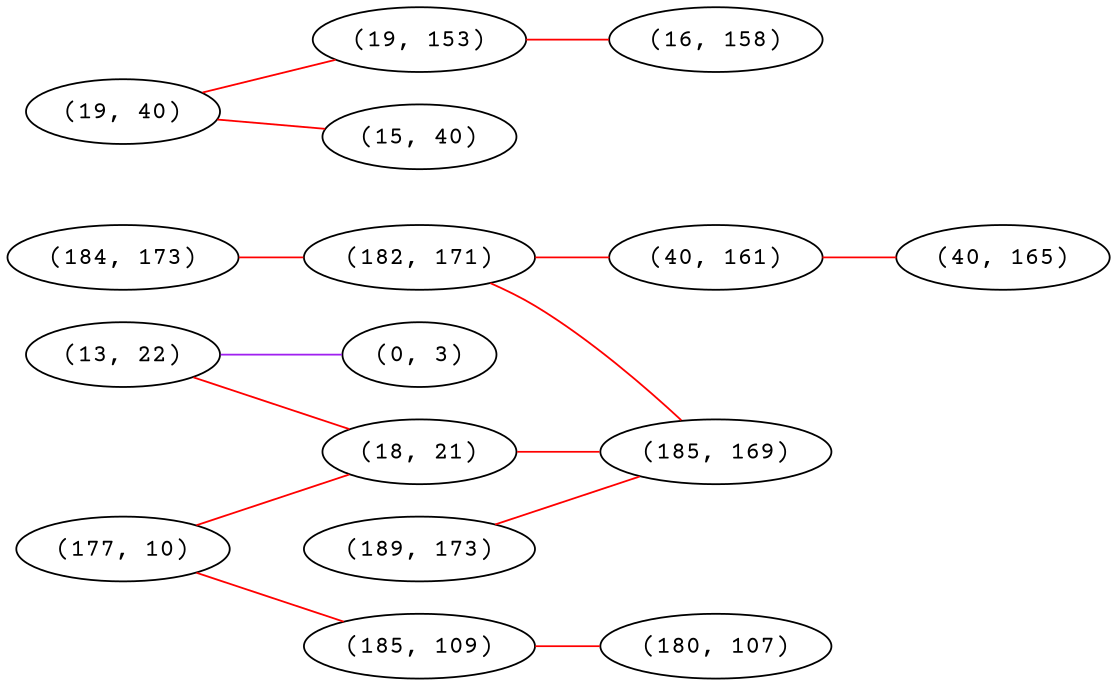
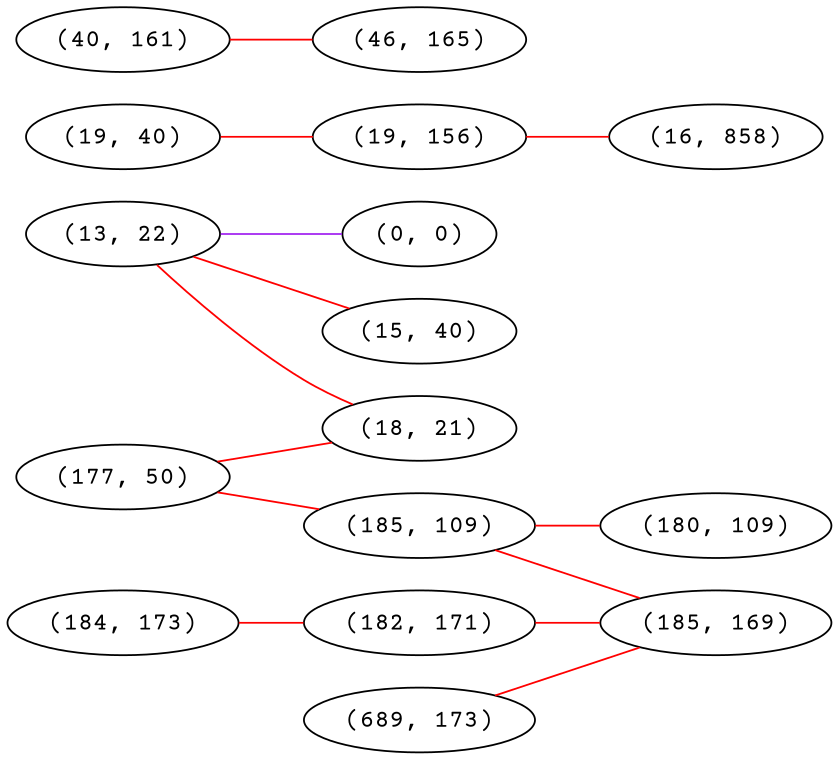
(419, 40) -> (419, 137)
(716, 40) -> (716, 137)
(271, 124) -> (271, 283)
(572, 257) -> none
(1003, 257) -> (419, 40)
(419, 355) -> (419, 234)
(558, 452) -> (567, 574)
(123, 549) -> (123, 477)
(419, 549) -> (419, 720)
(716, 646) -> (716, 526)
